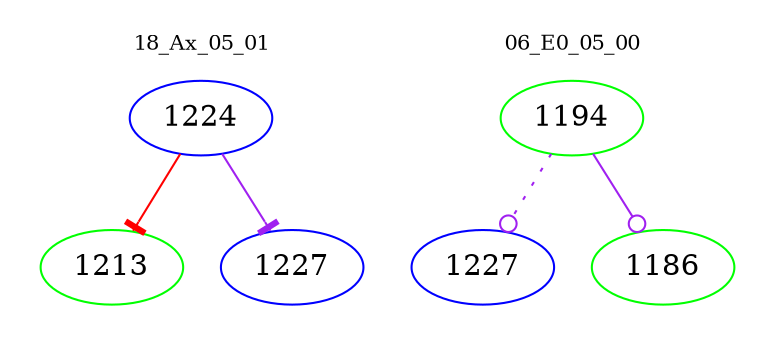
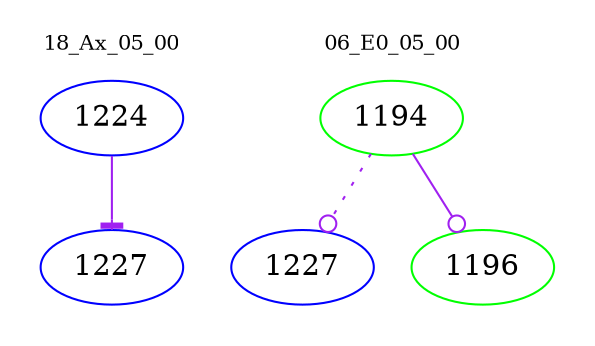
(202, 45) -> (112, 45)
(112, 267) -> none
(663, 267) -> (483, 267)
